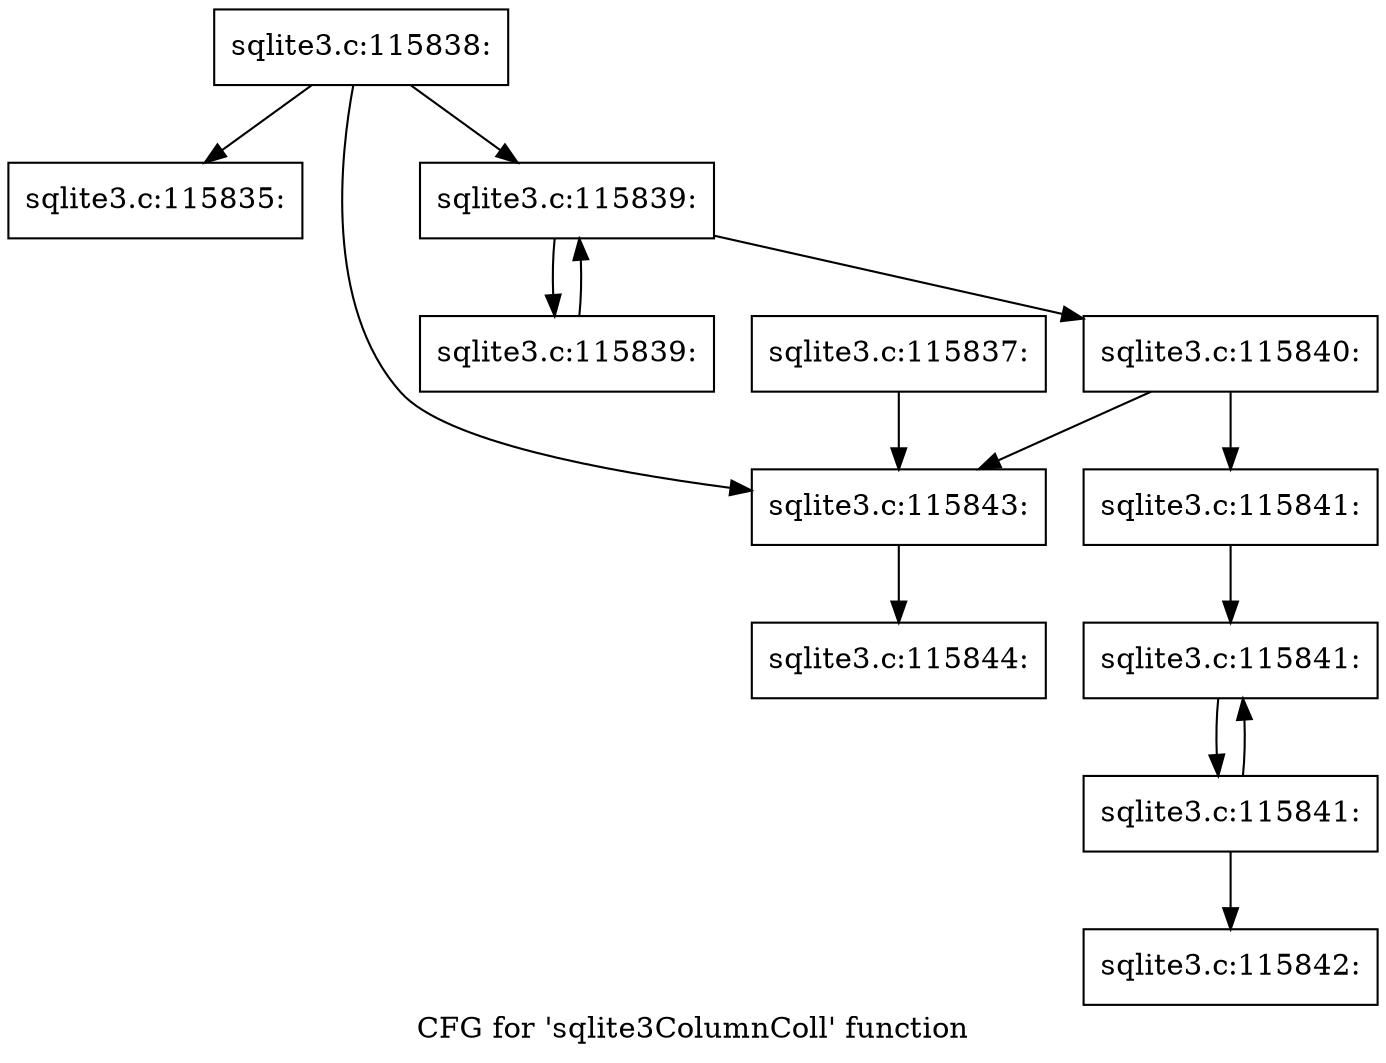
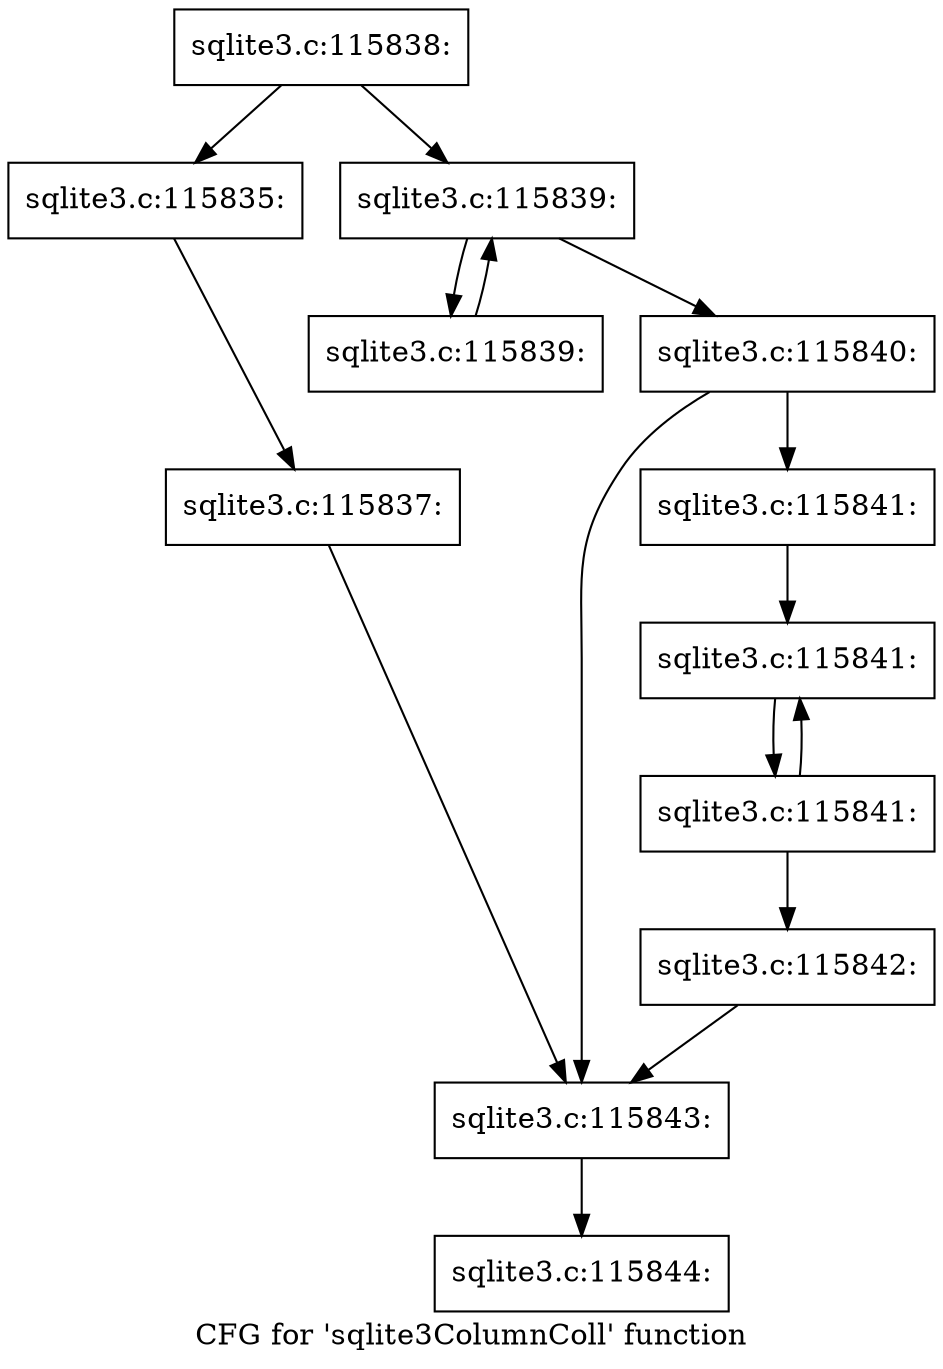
none -> (229, 344)
(411, 401) -> (693, 1038)
